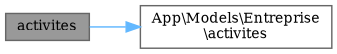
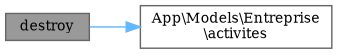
(48, 27) -> (48, 27)
